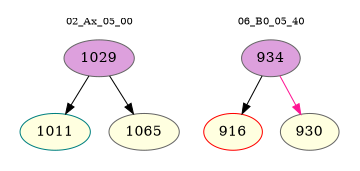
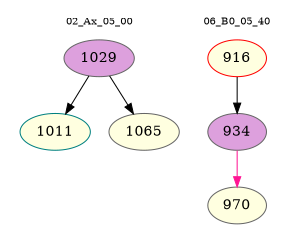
(255, 90) -> (237, 90)
(310, 132) -> (237, 205)
